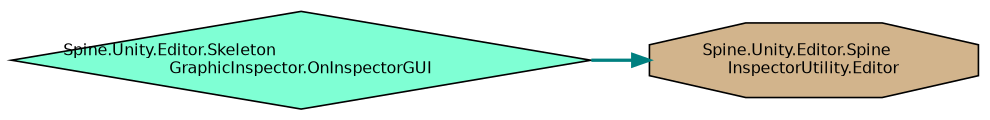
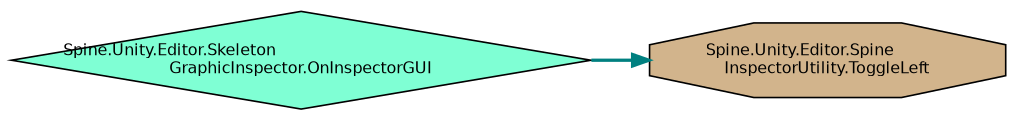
(814, 60) -> (828, 60)
